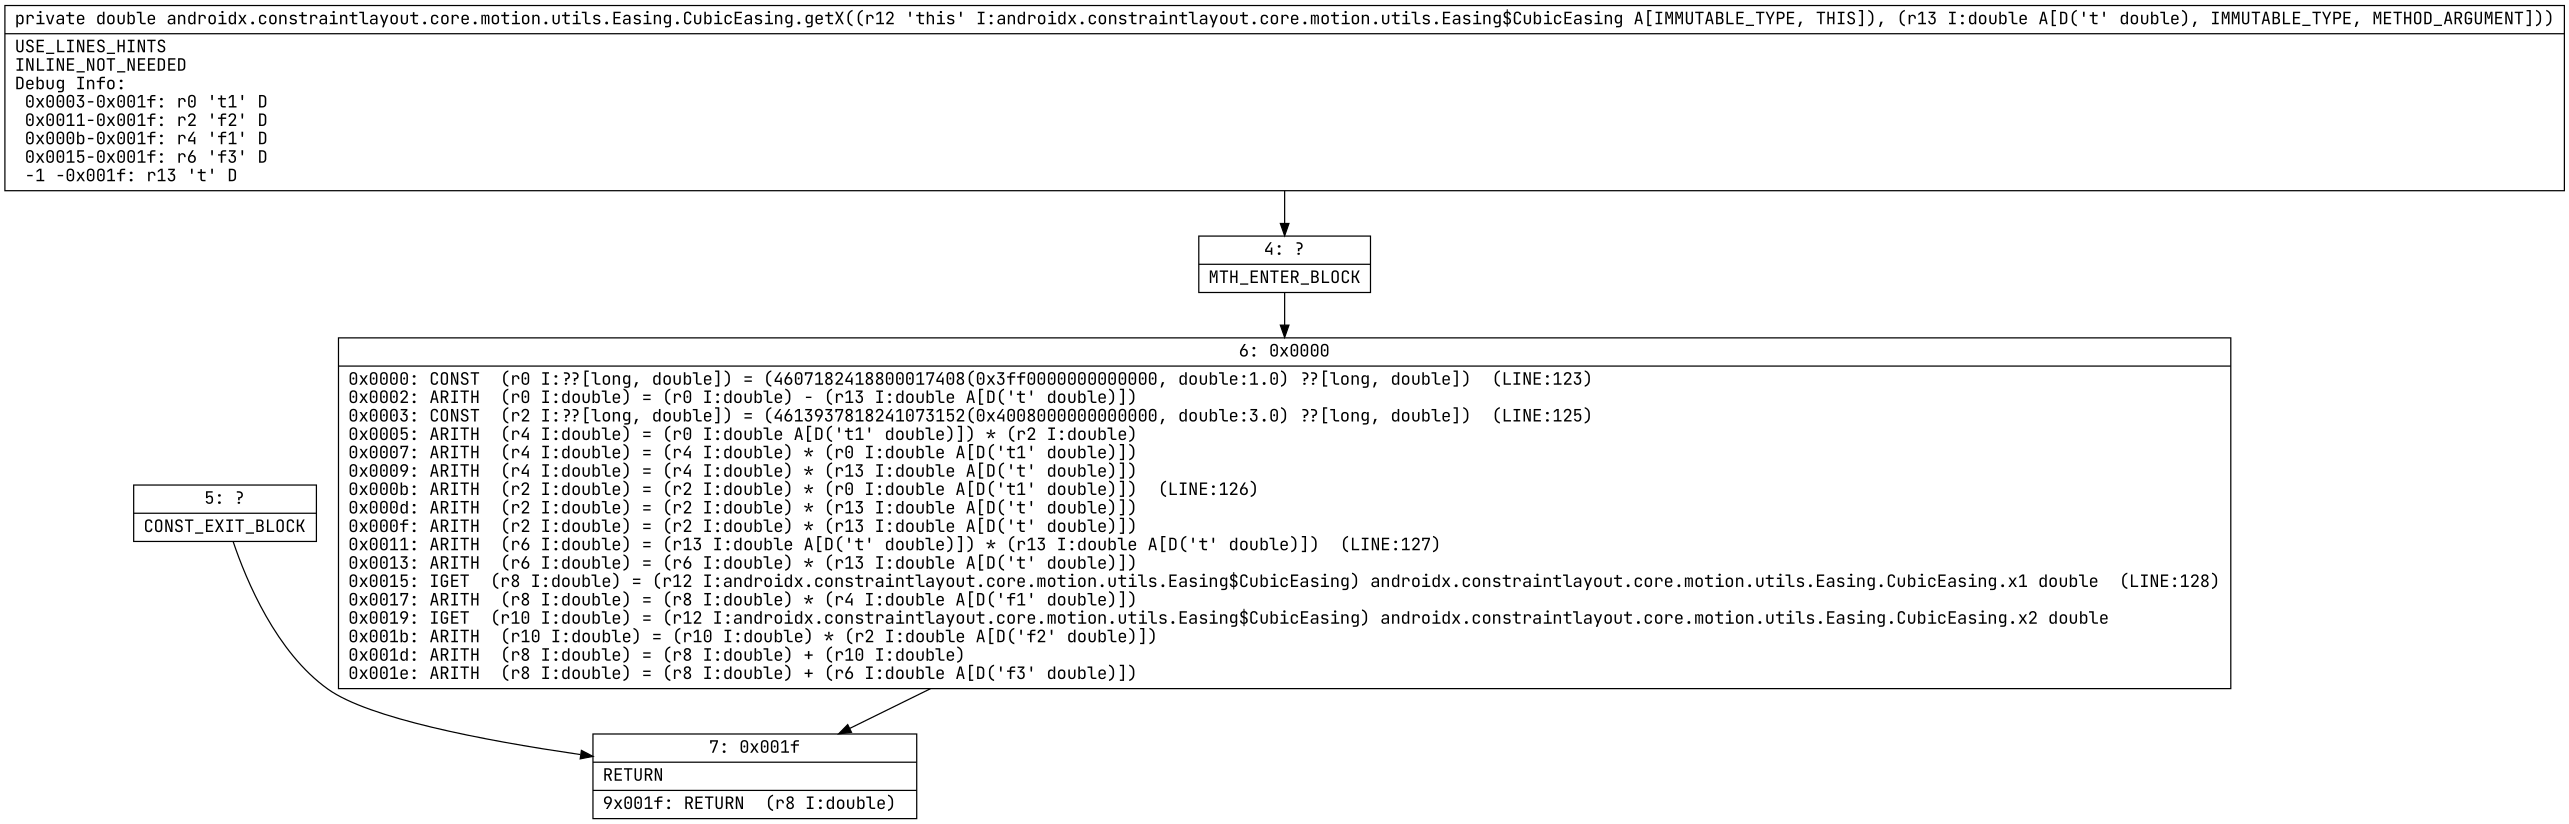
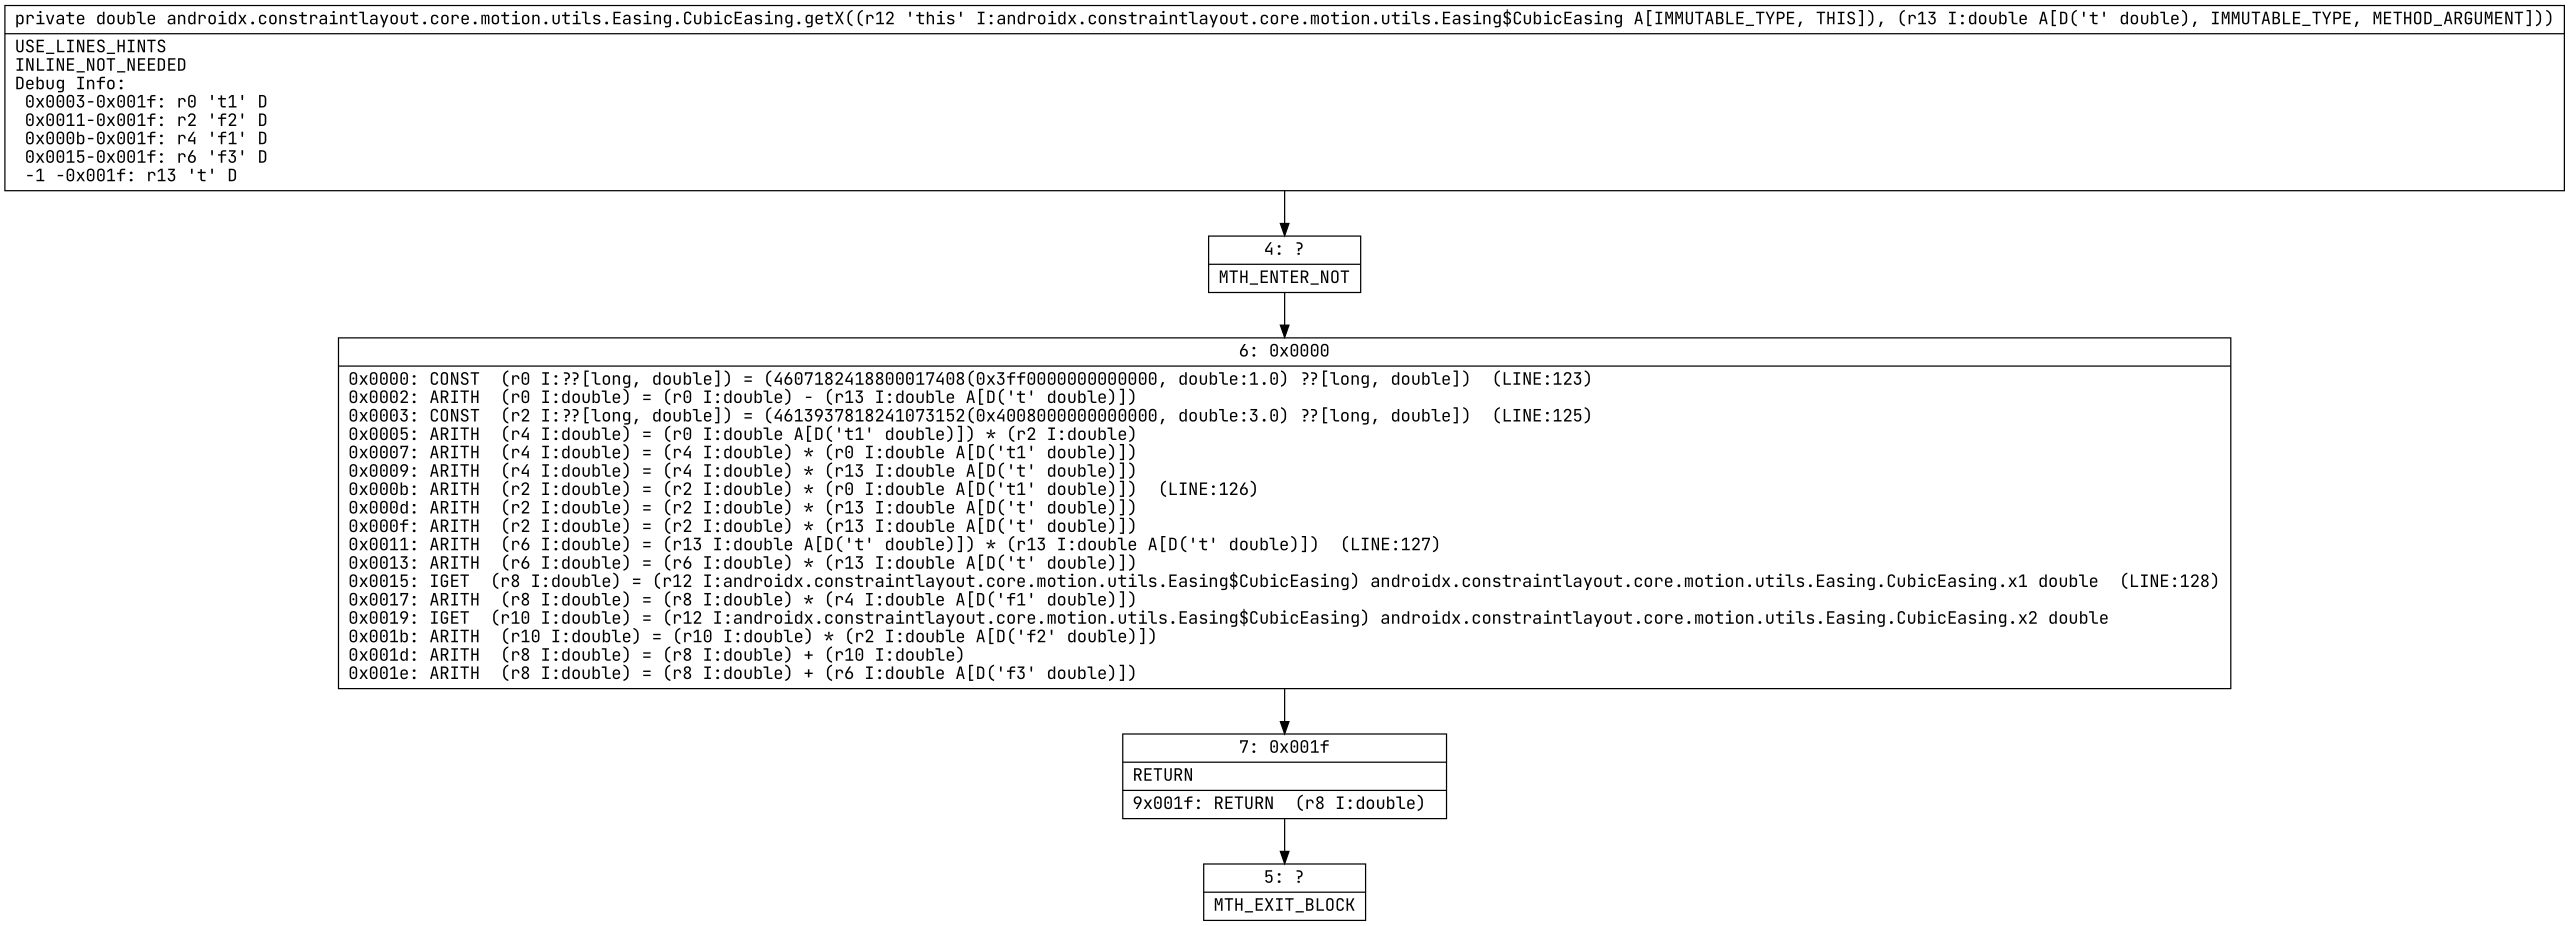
(1285, 278) -> (1285, 278)
(225, 527) -> (1285, 906)
(366, 708) -> (1285, 835)
